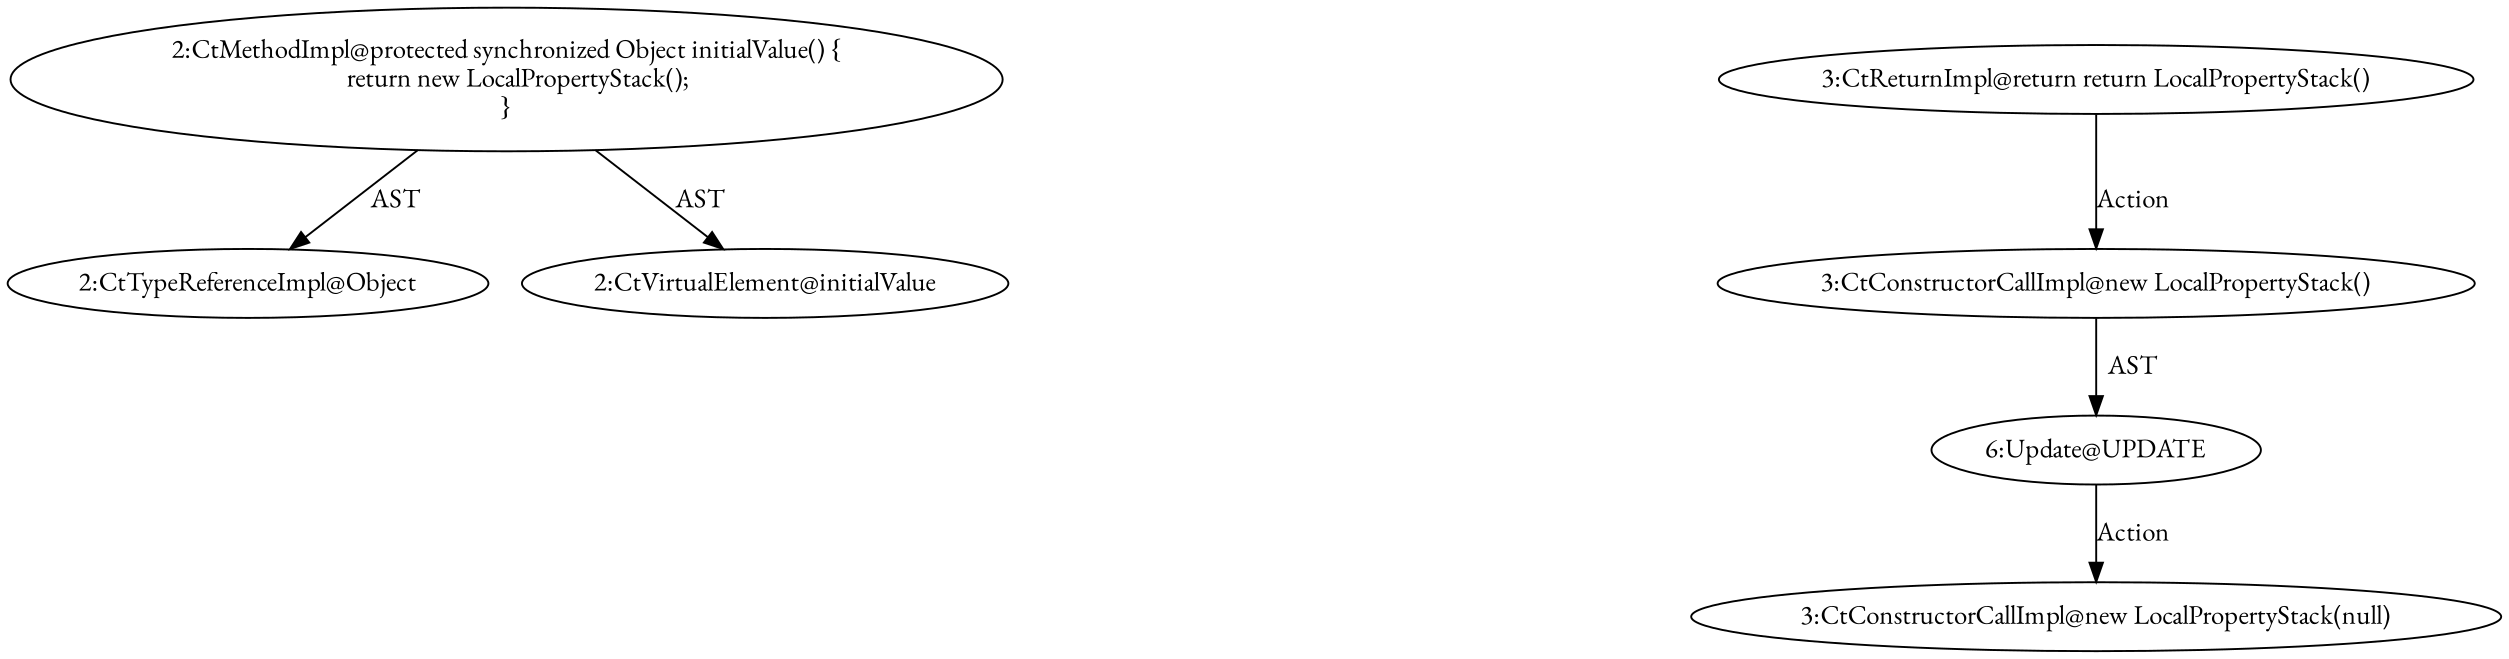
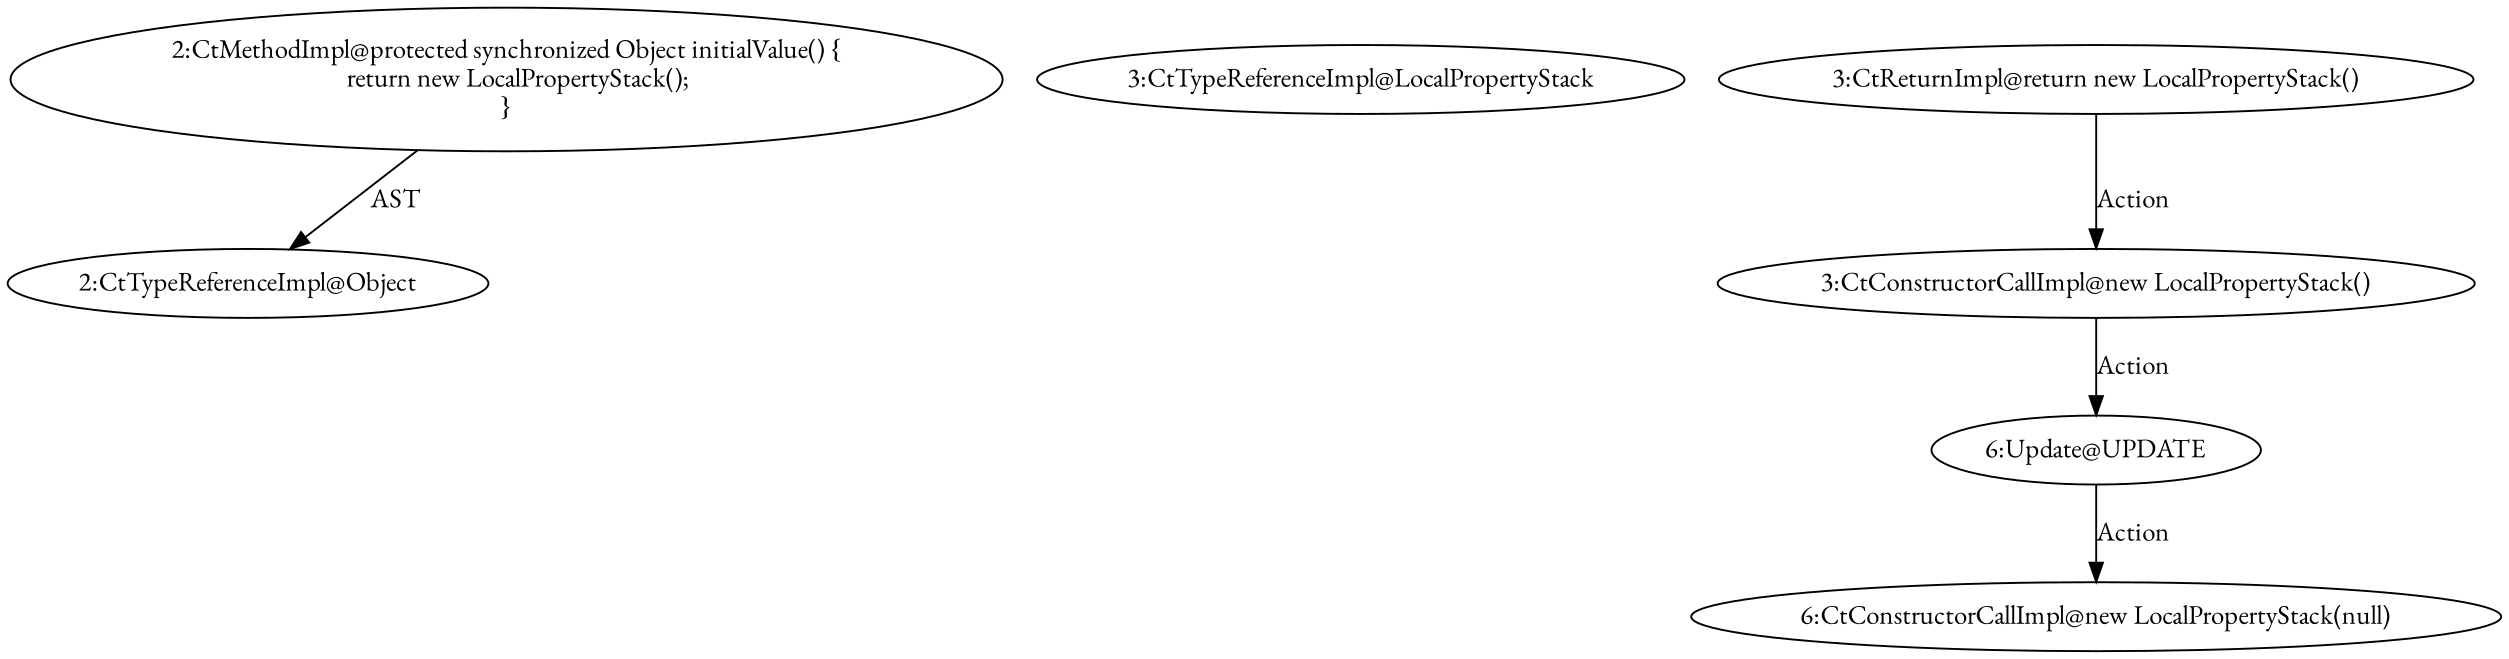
none -> (1361, 79)
(2096, 79) -> (2096, 79)
(765, 283) -> none
(2134, 367) -> (2134, 367)
(2096, 617) -> (2096, 617)
